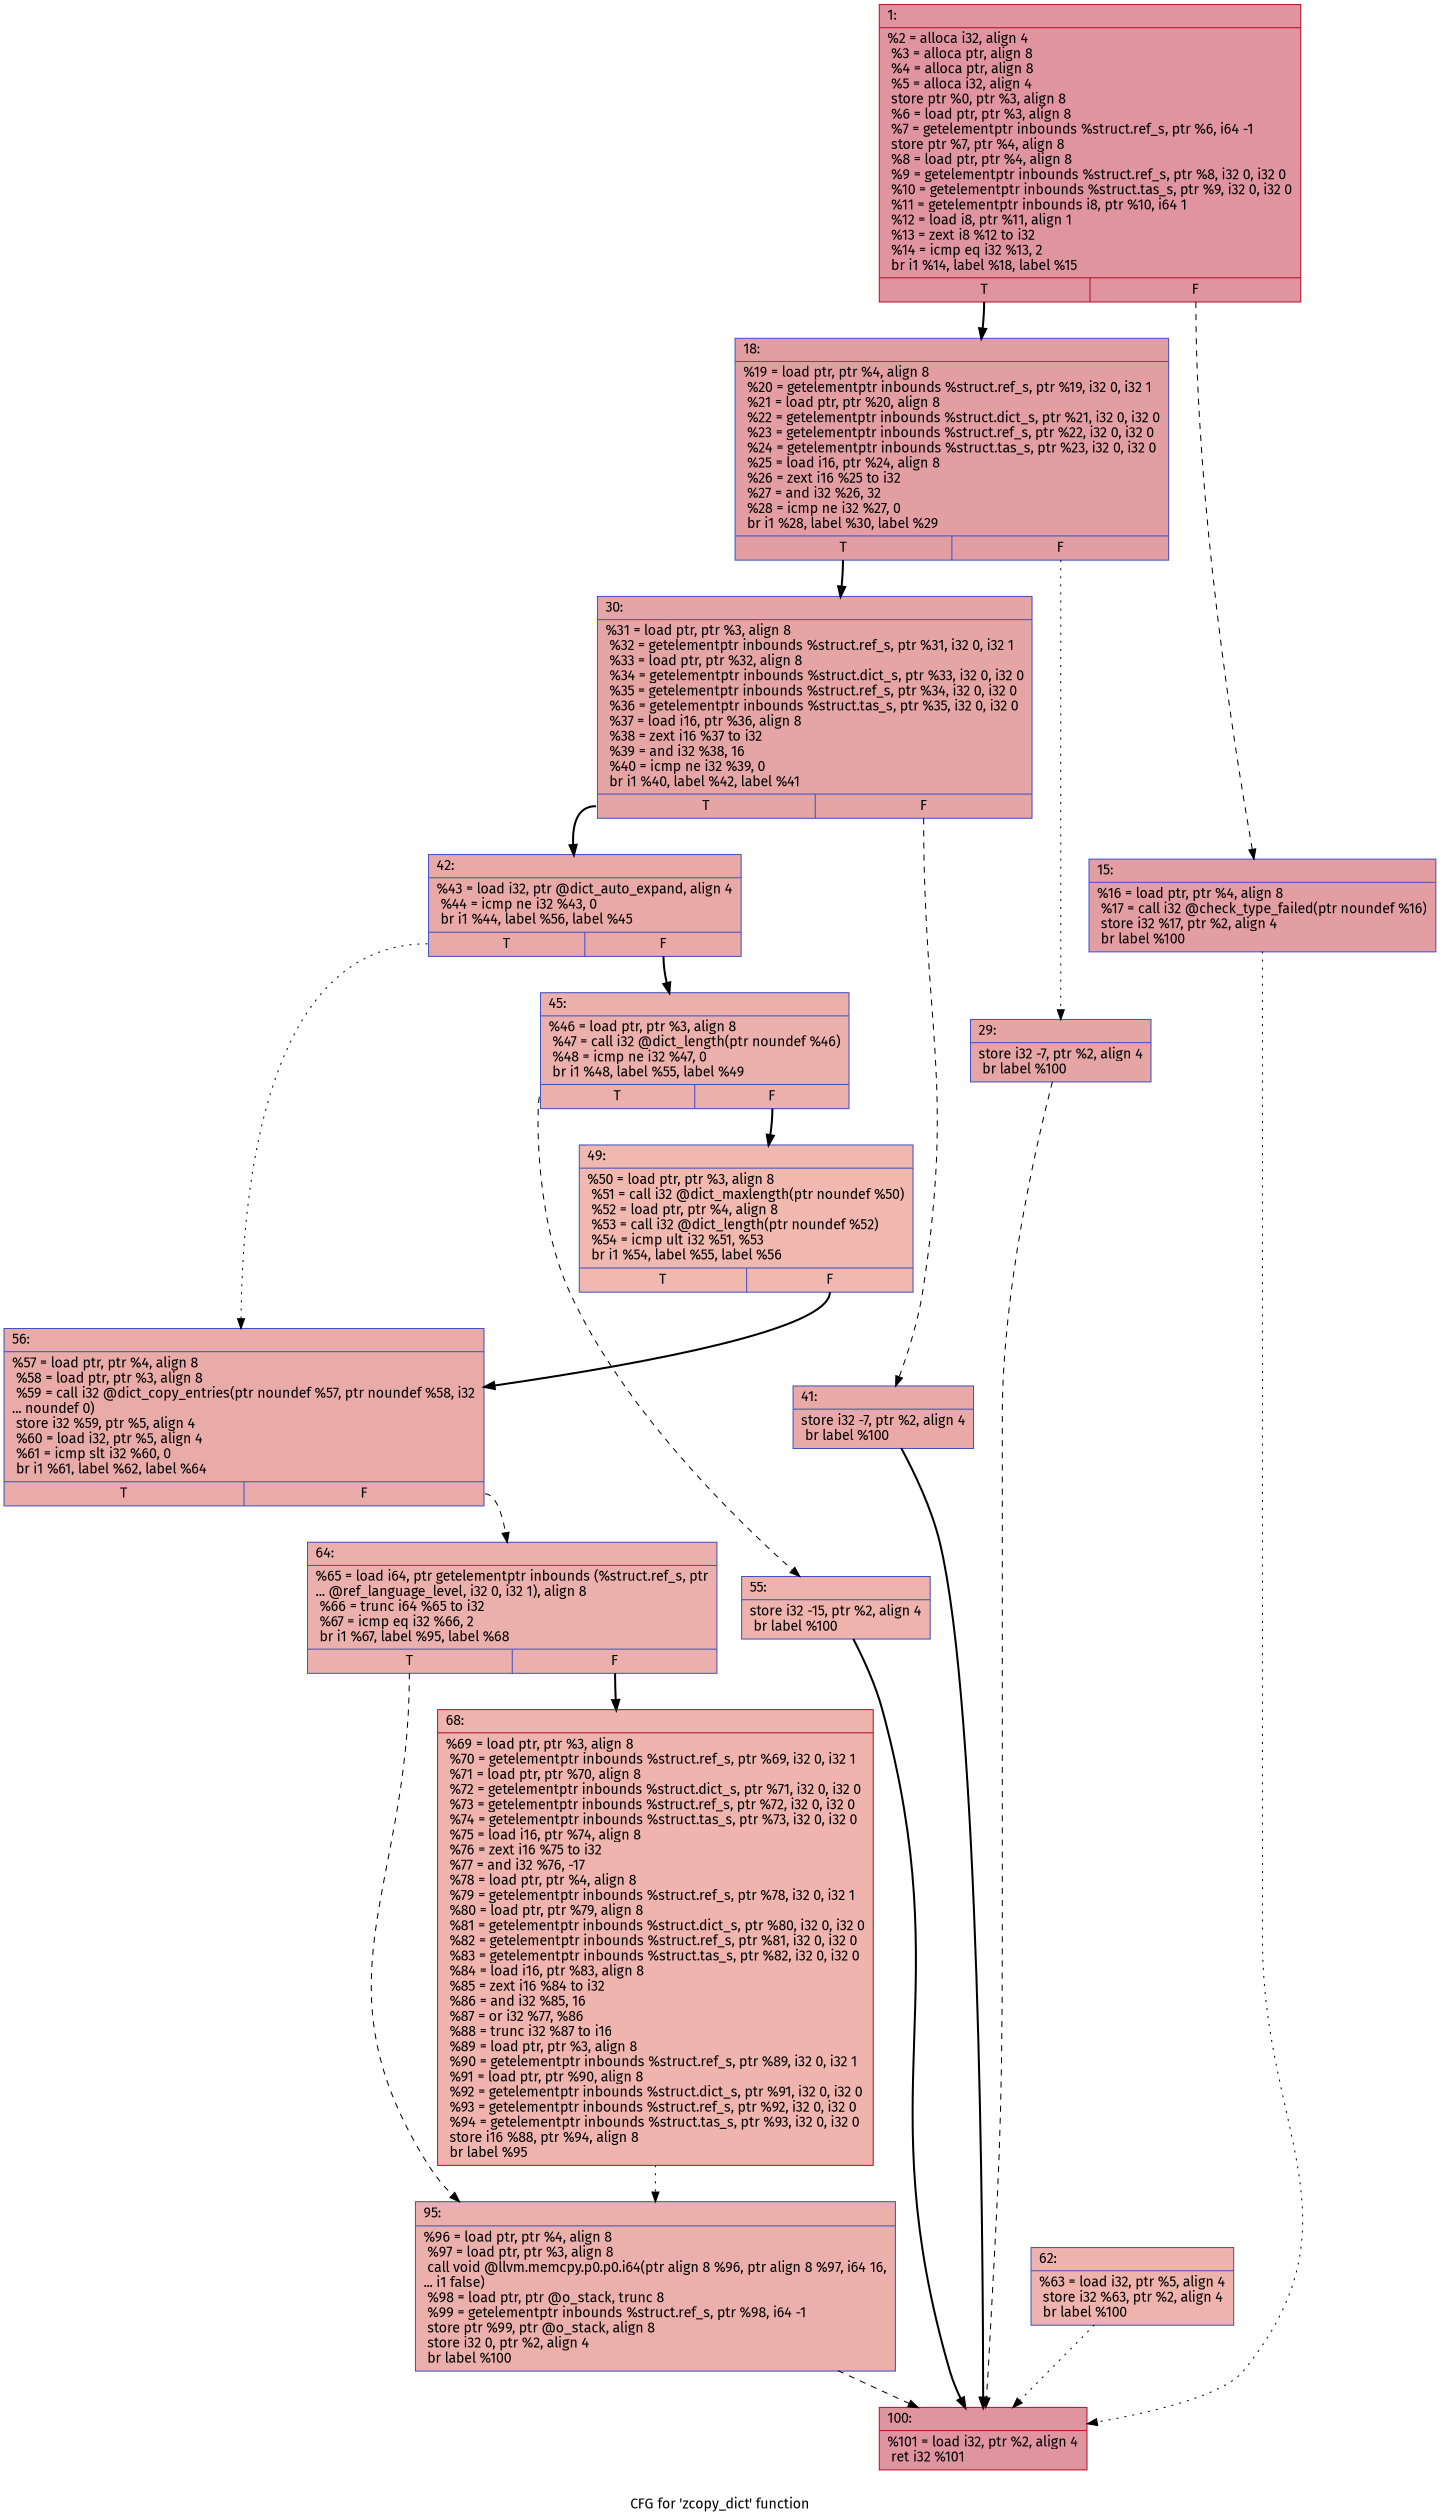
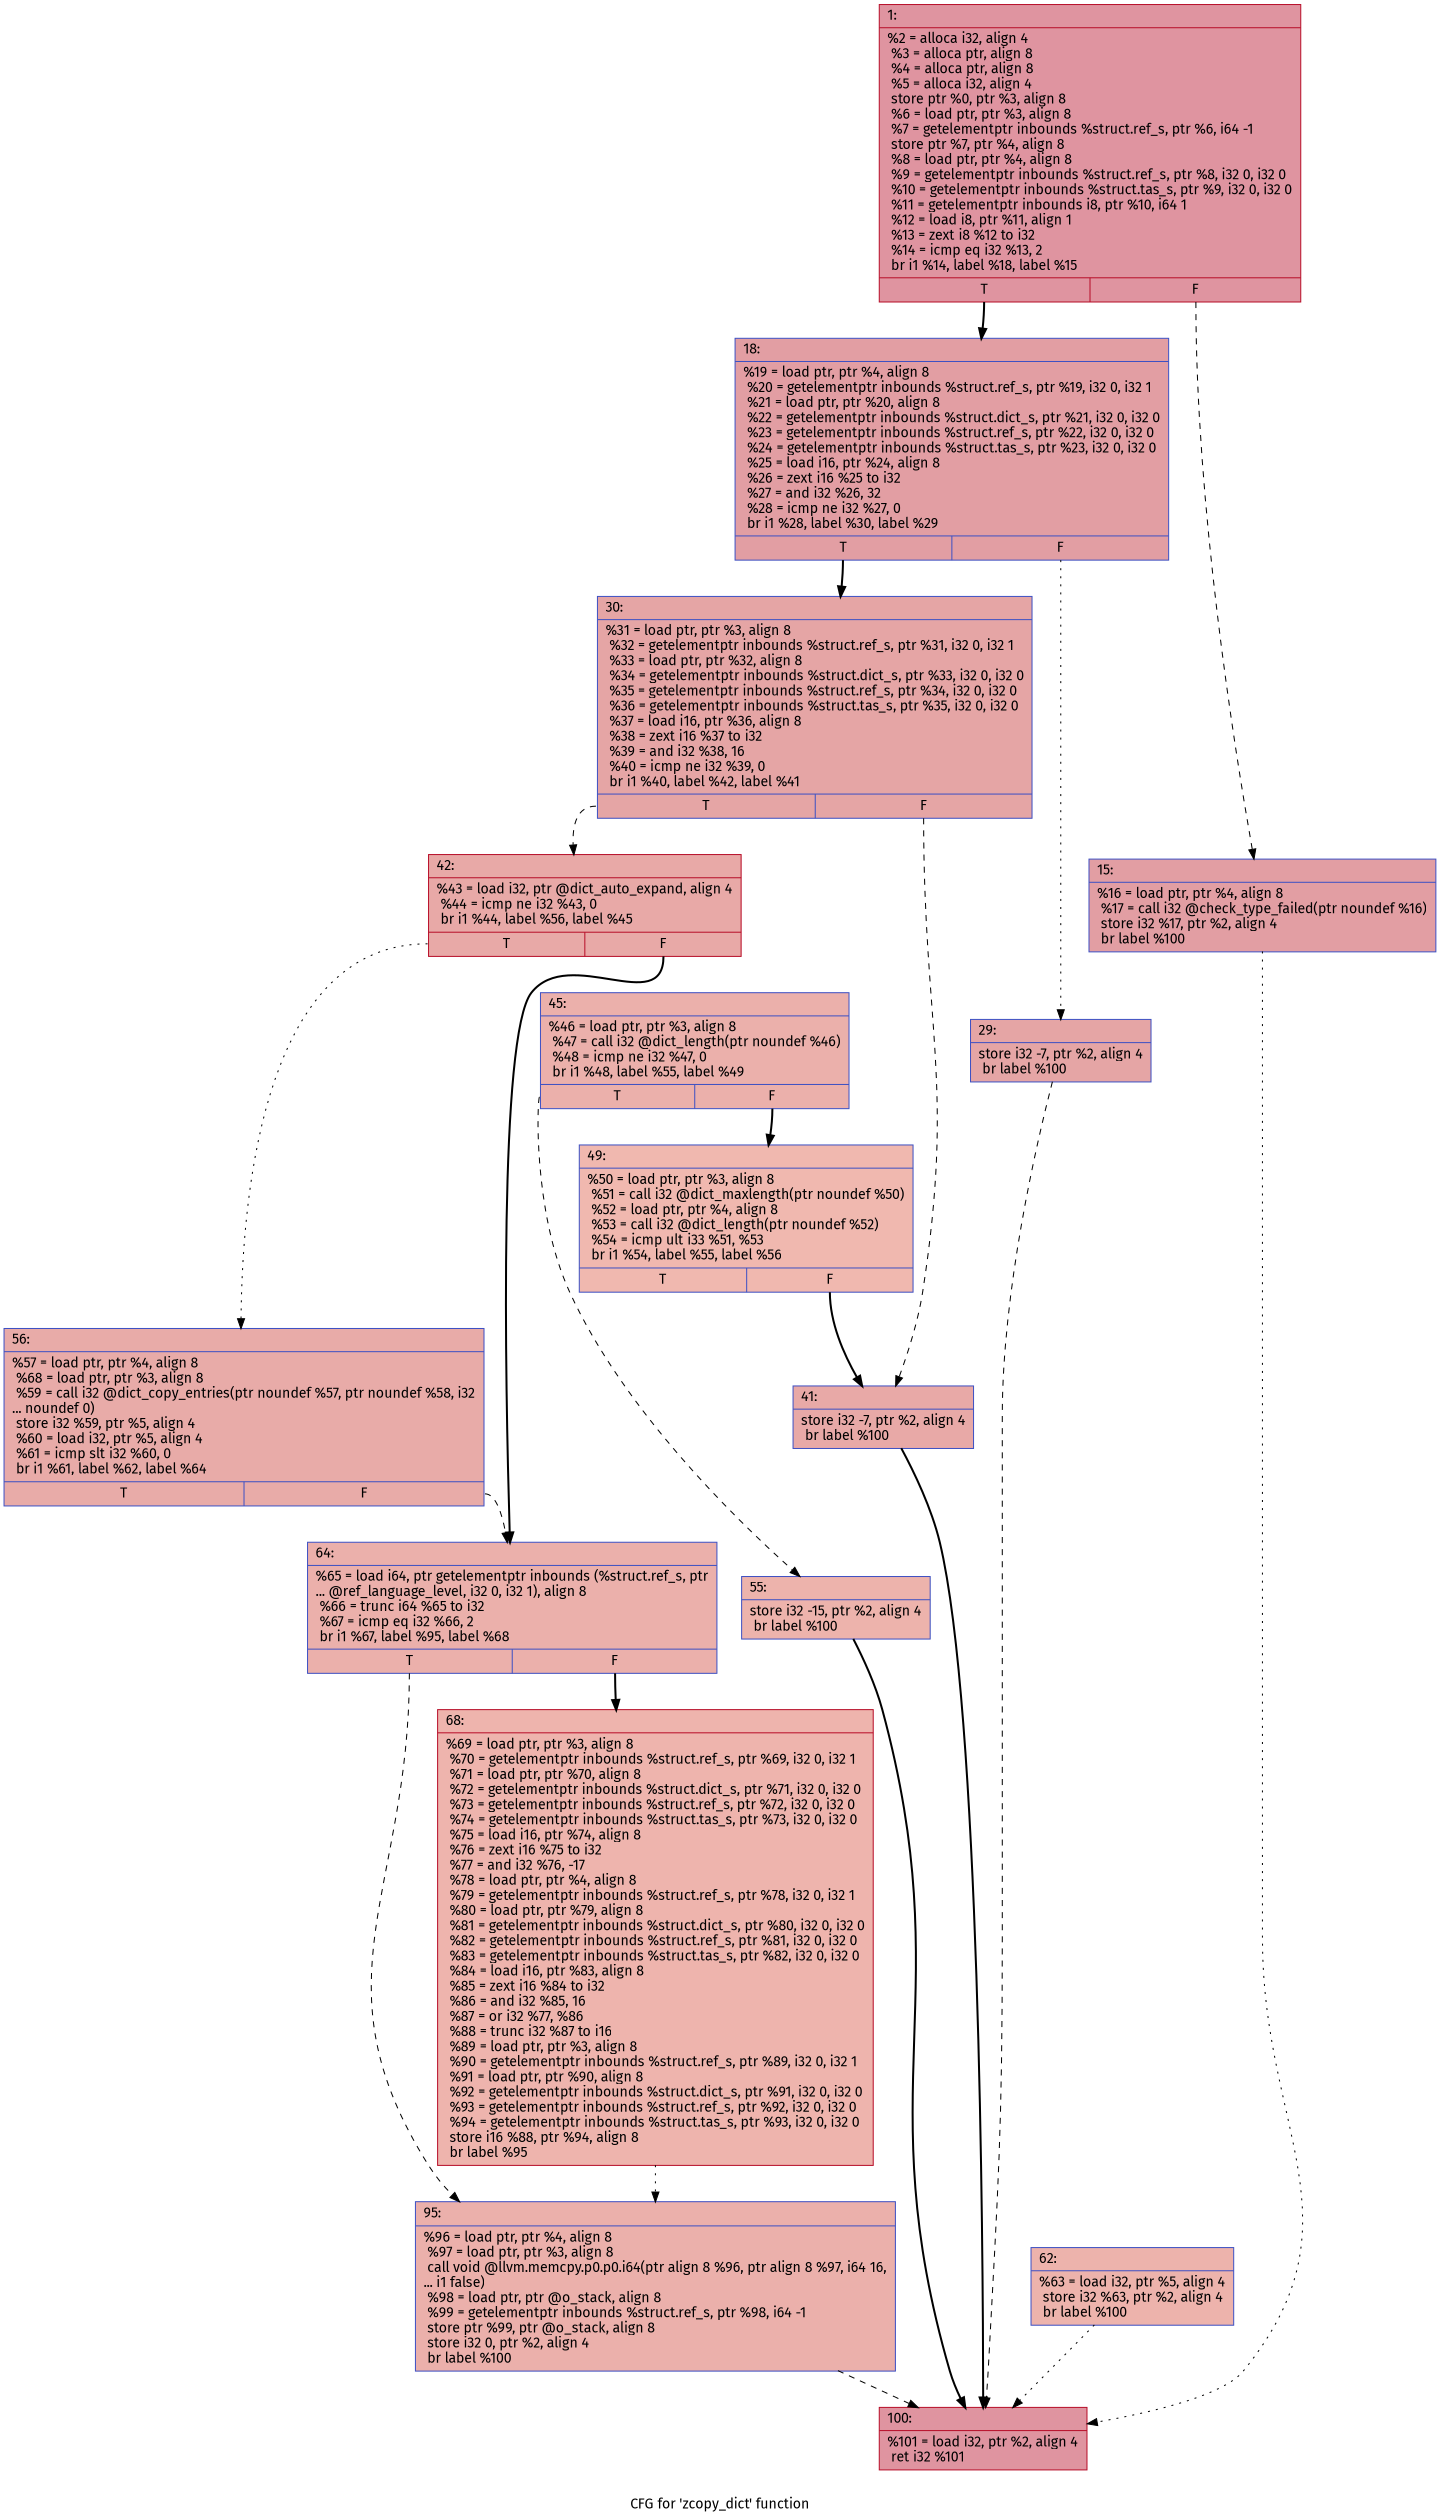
(576, 820) -> (576, 820)
(585, 905) -> (585, 905)
(664, 970) -> (508, 1185)
(676, 1240) -> (676, 1240)
(669, 1356) -> (838, 1336)
(108, 1378) -> (108, 1378)
(544, 2298) -> (542, 2298)
